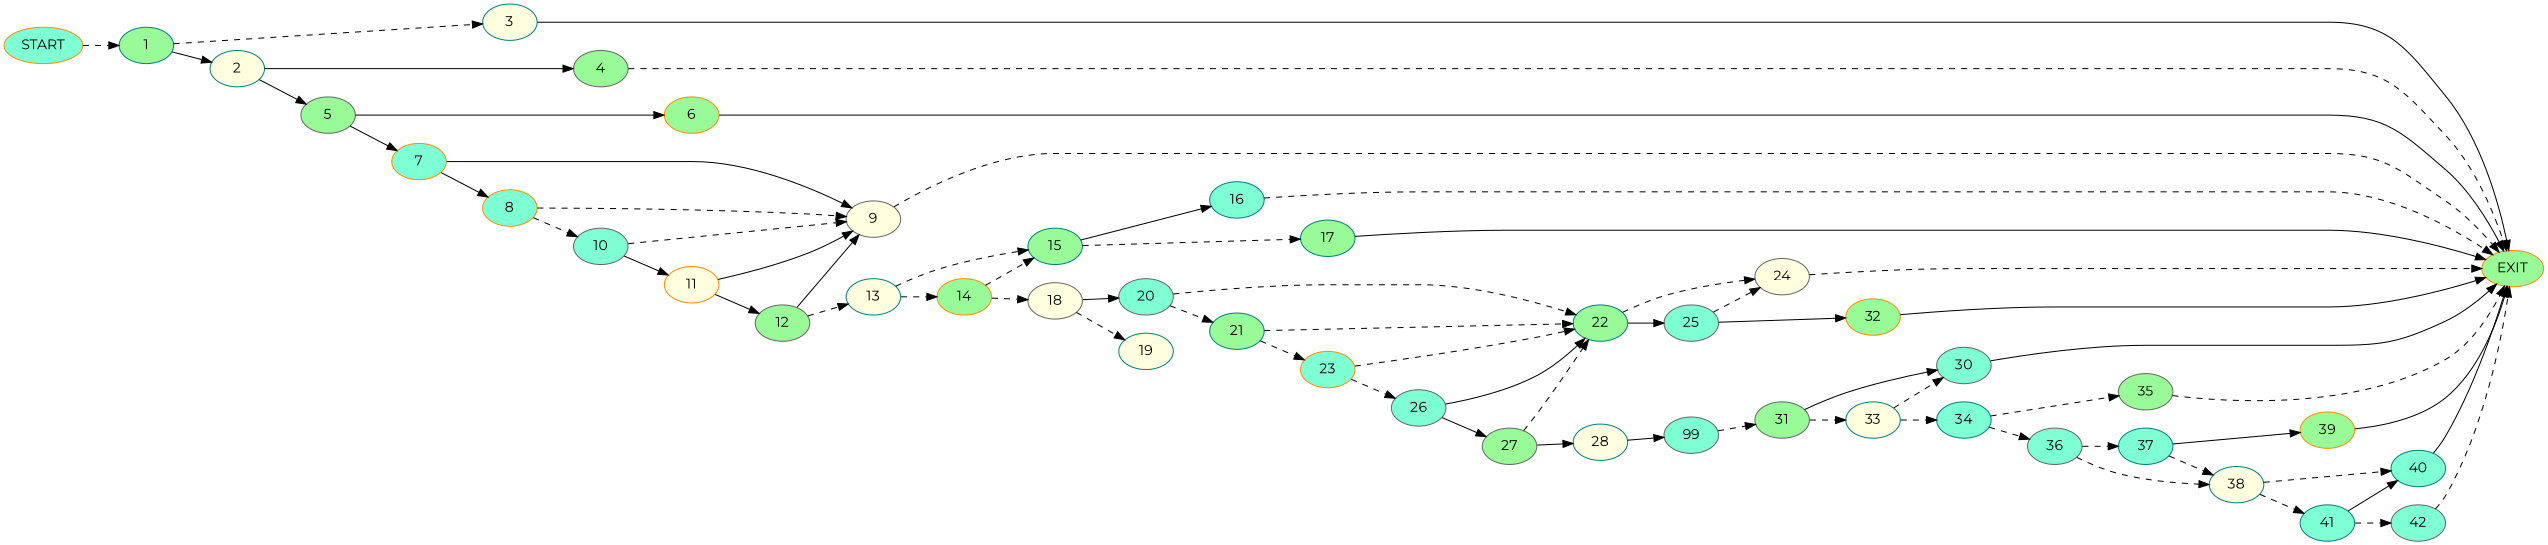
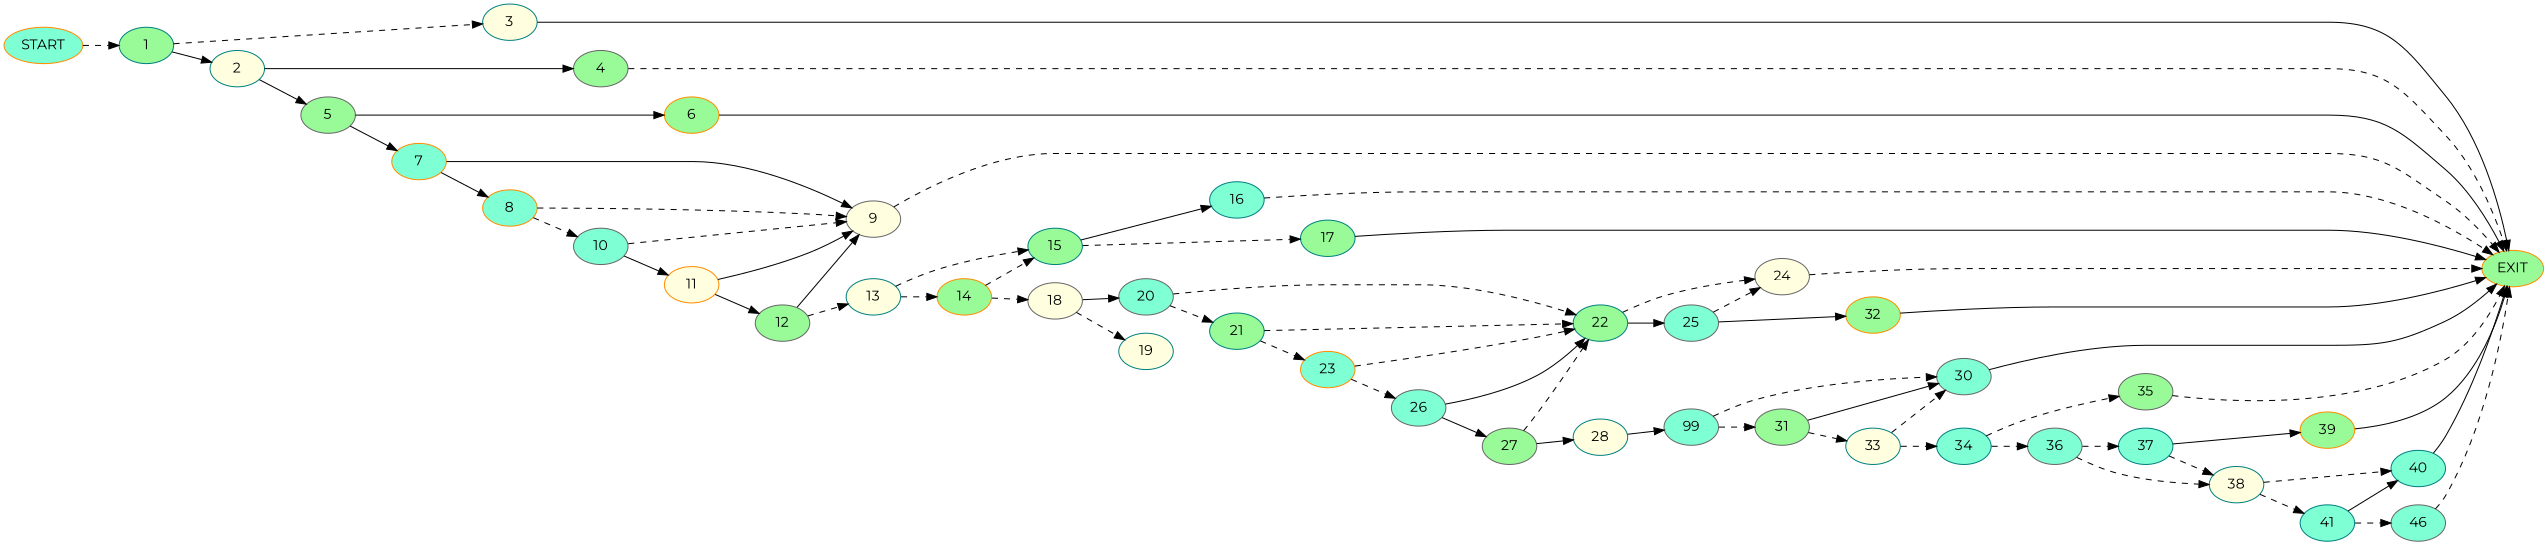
none -> (1818, 387)
(2418, 523) -> (2418, 523)
